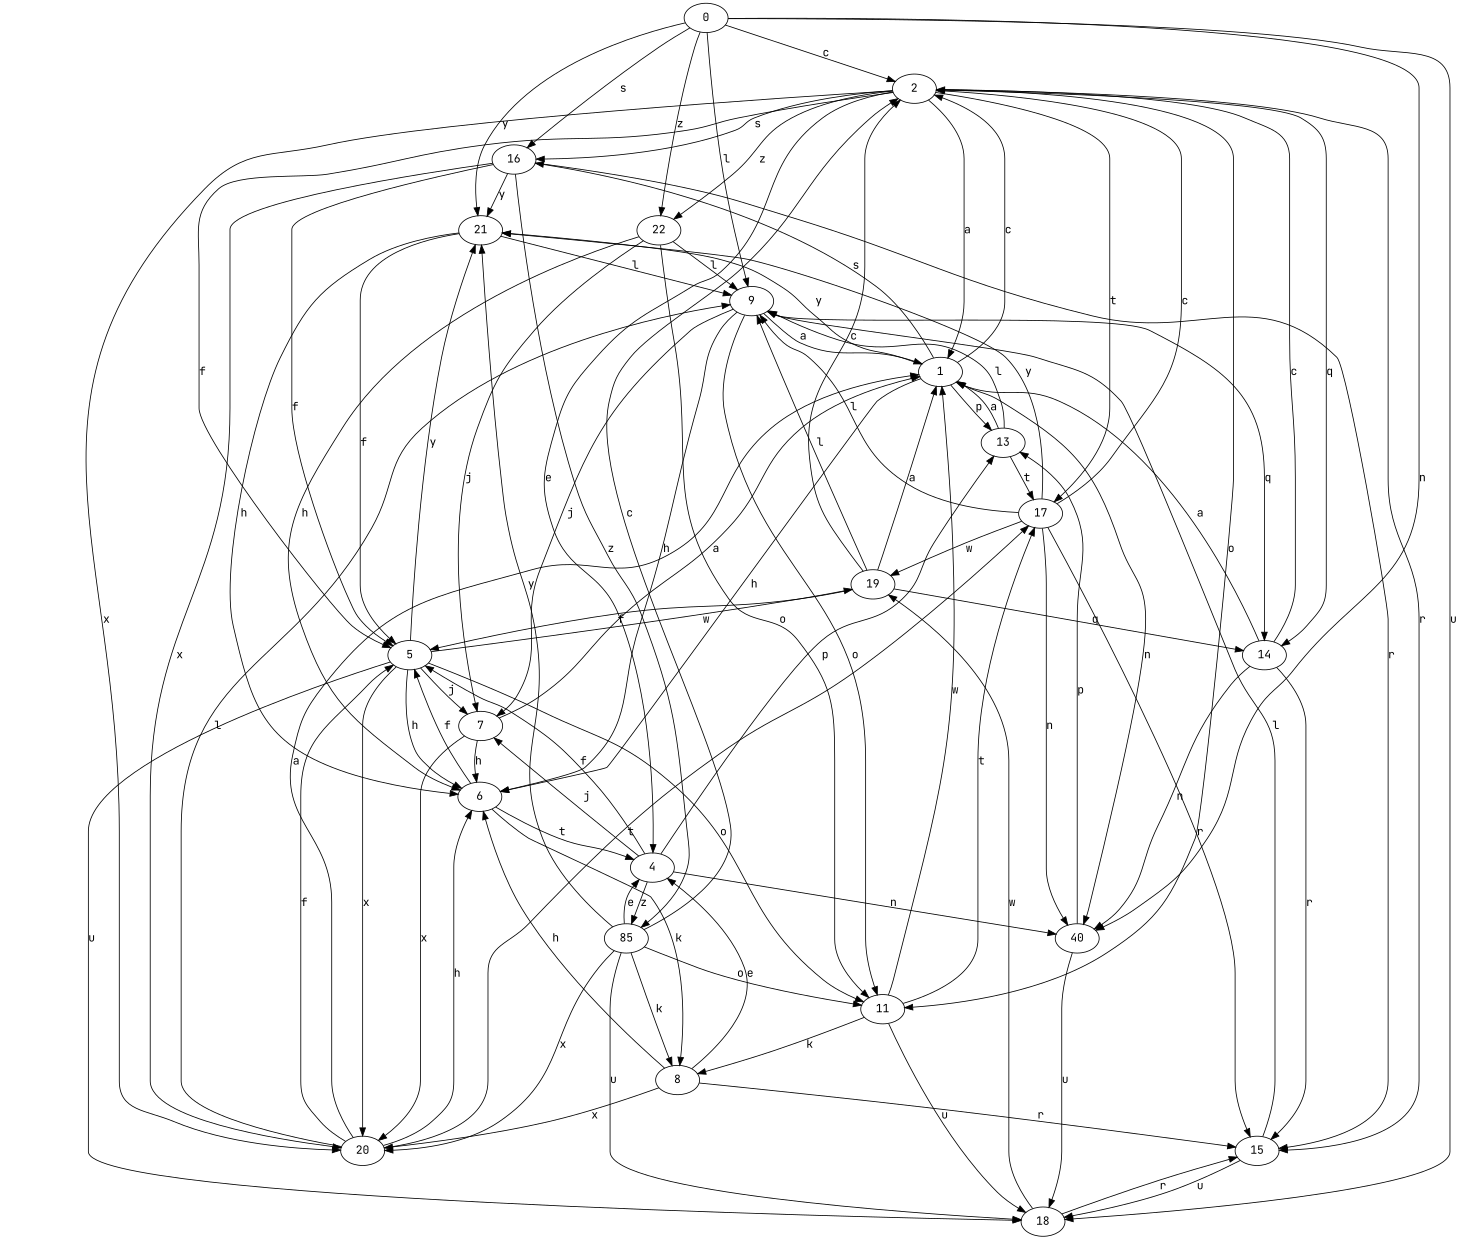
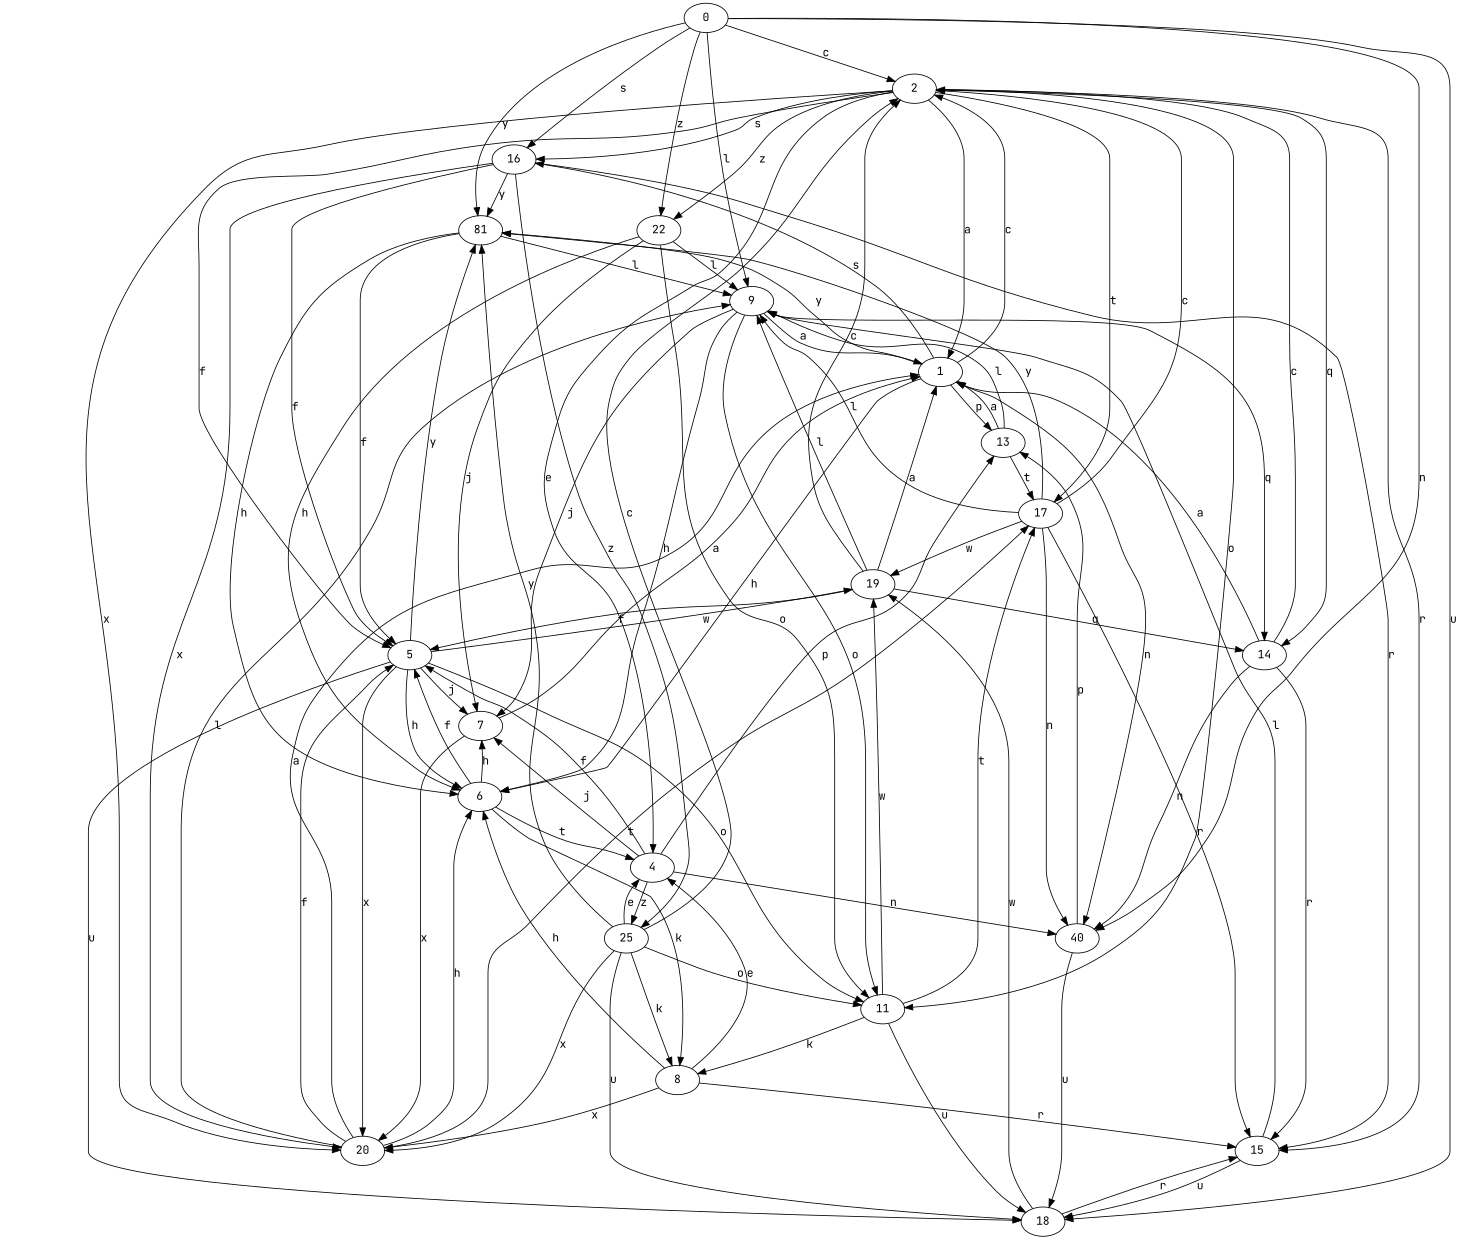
(481, 230) -> (481, 230)
(951, 698) -> (879, 801)
(475, 757) -> (482, 766)
(626, 938) -> (626, 938)
